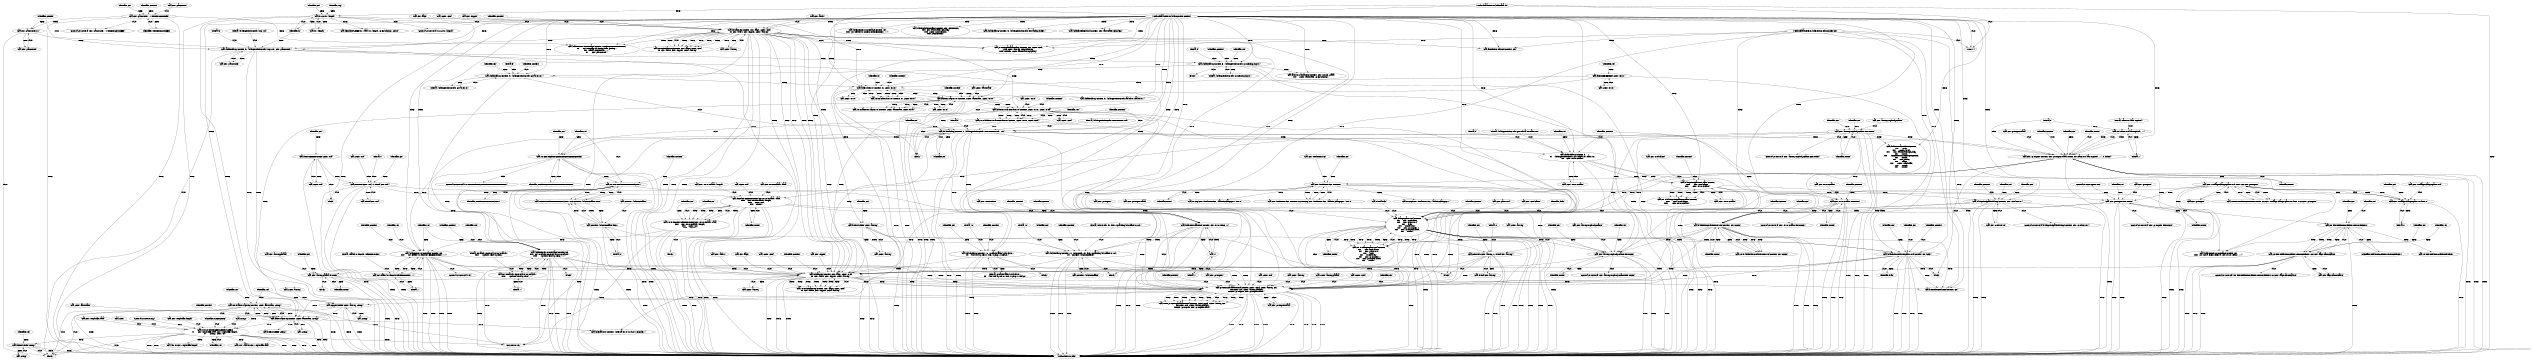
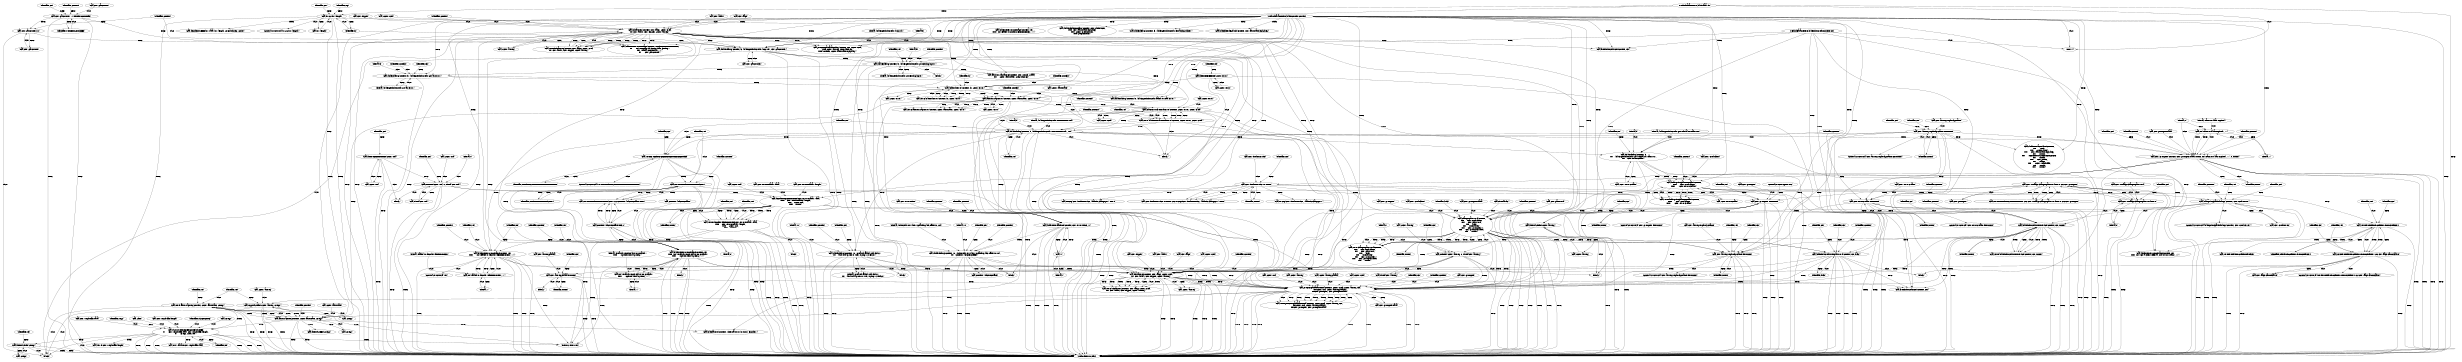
(1959, 25) -> none
(98, 31) -> none
(1969, 211) -> (2146, 211)
(144, 319) -> (116, 319)
(513, 345) -> (570, 345)
